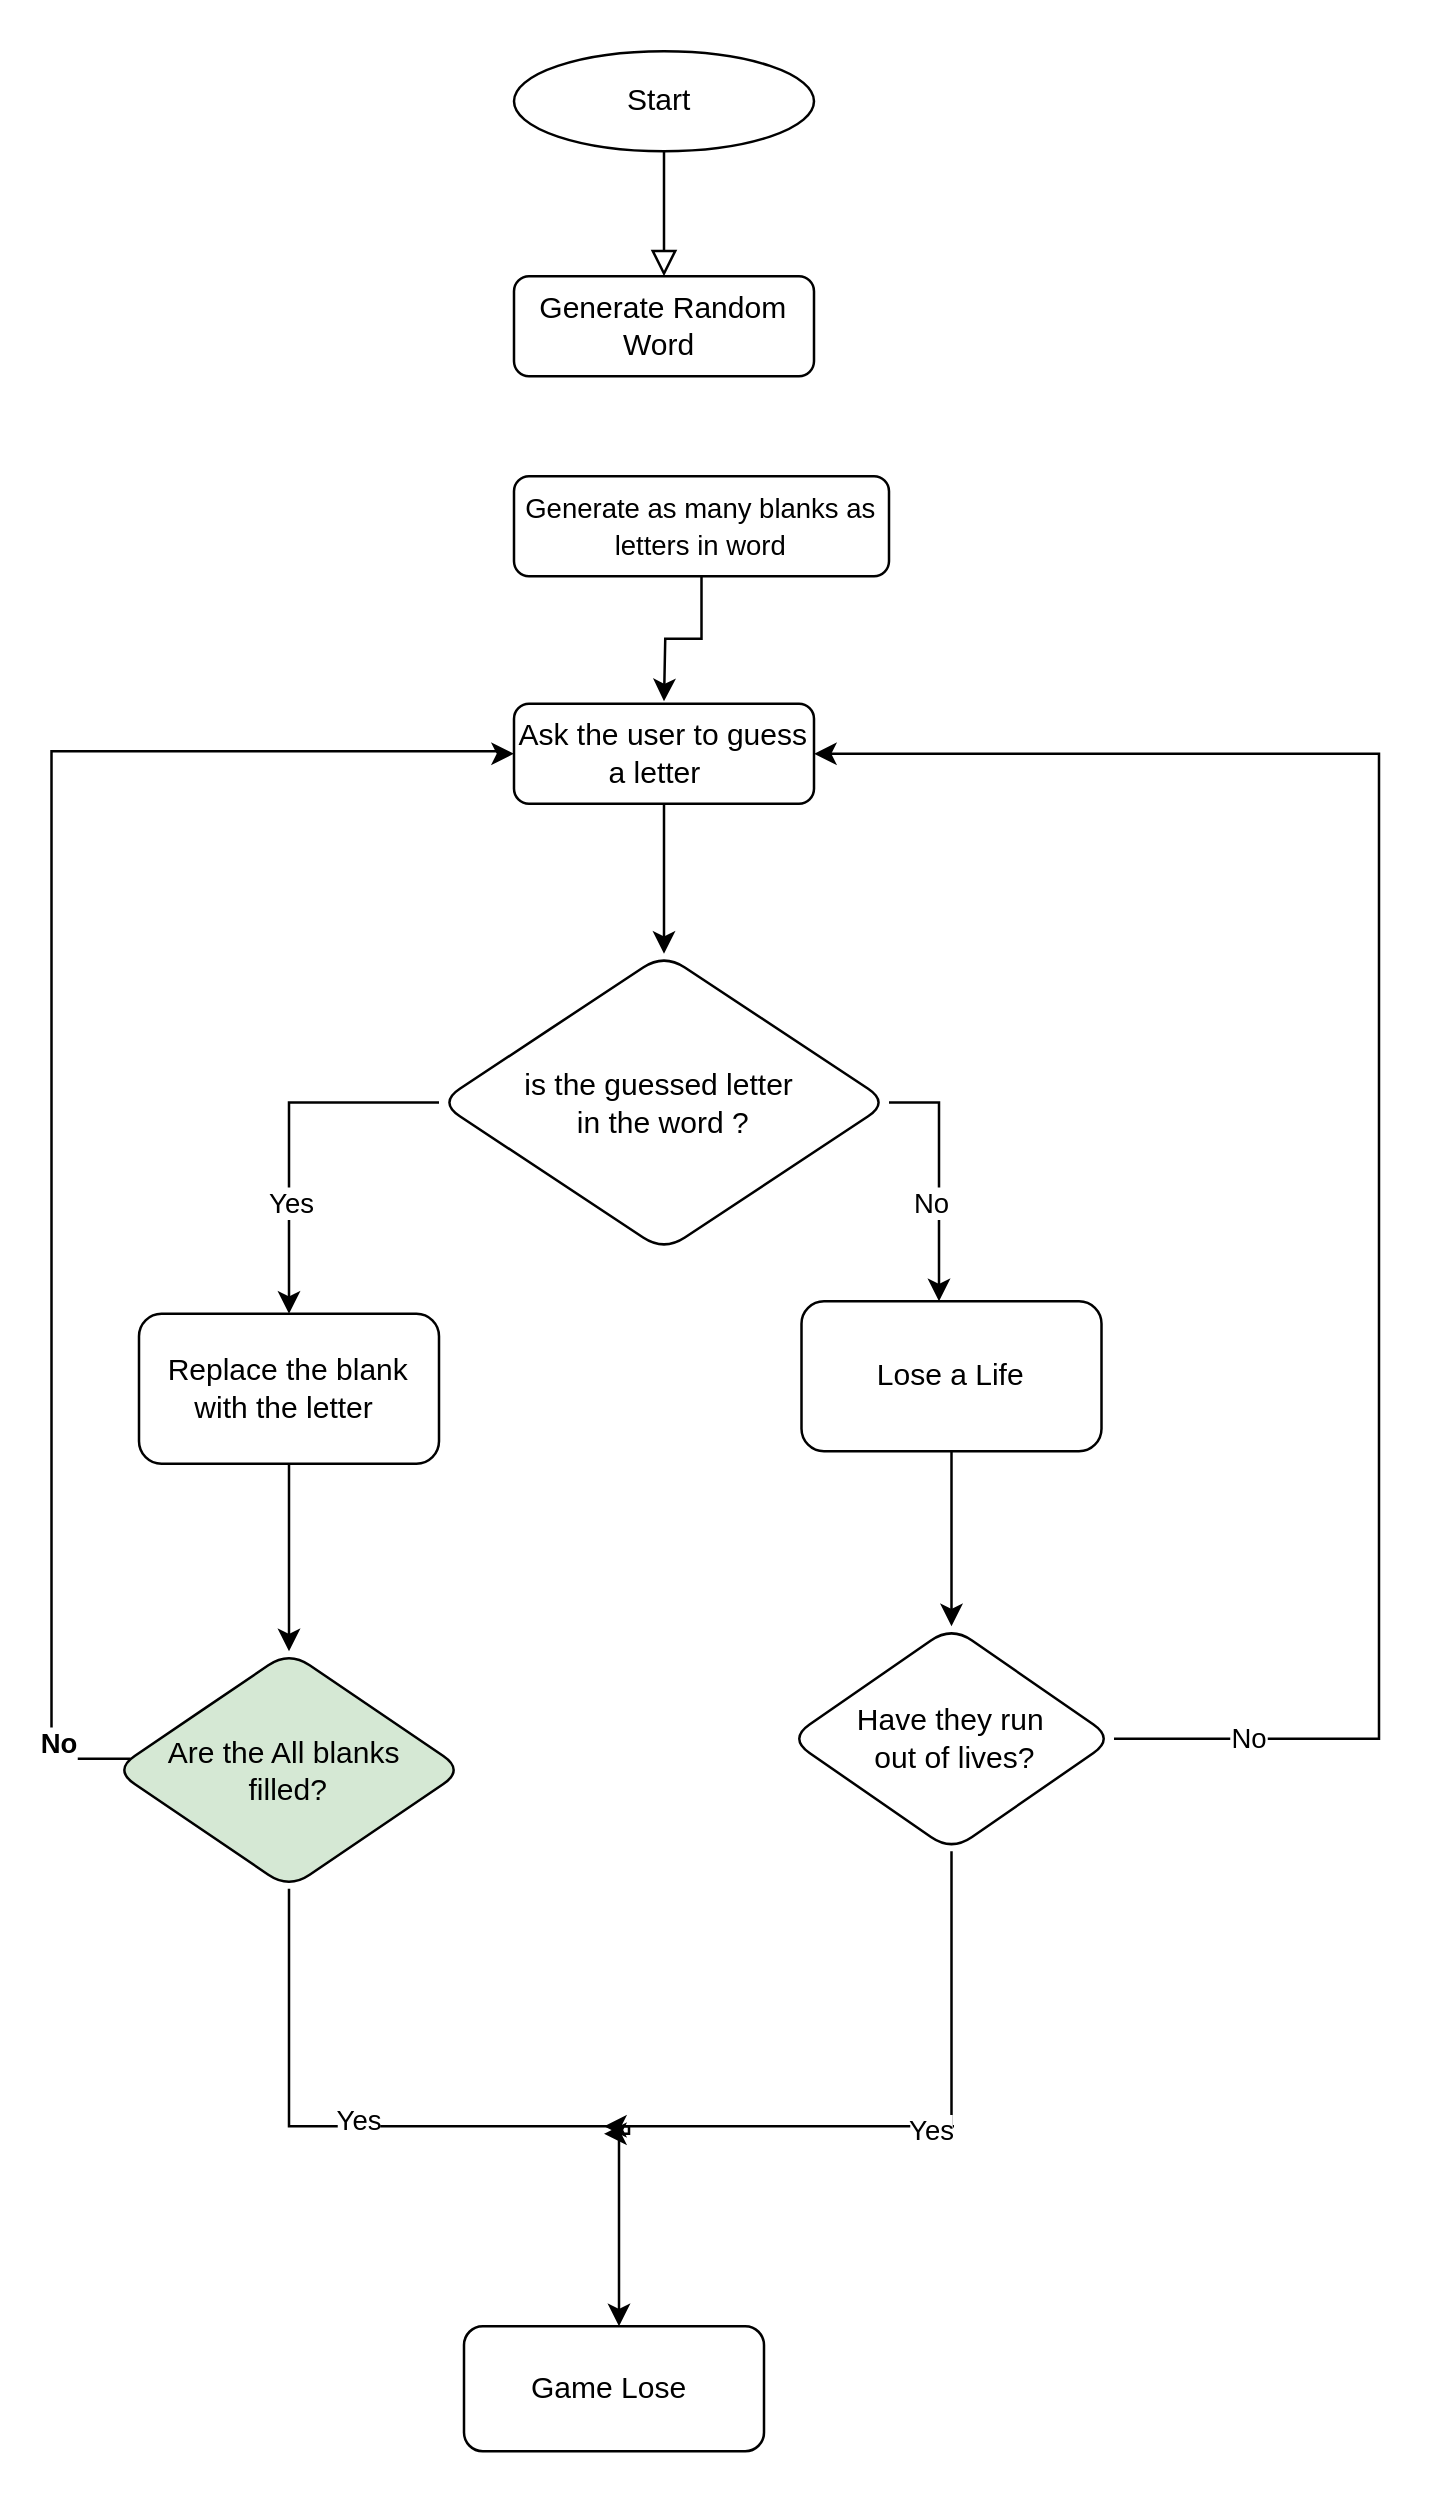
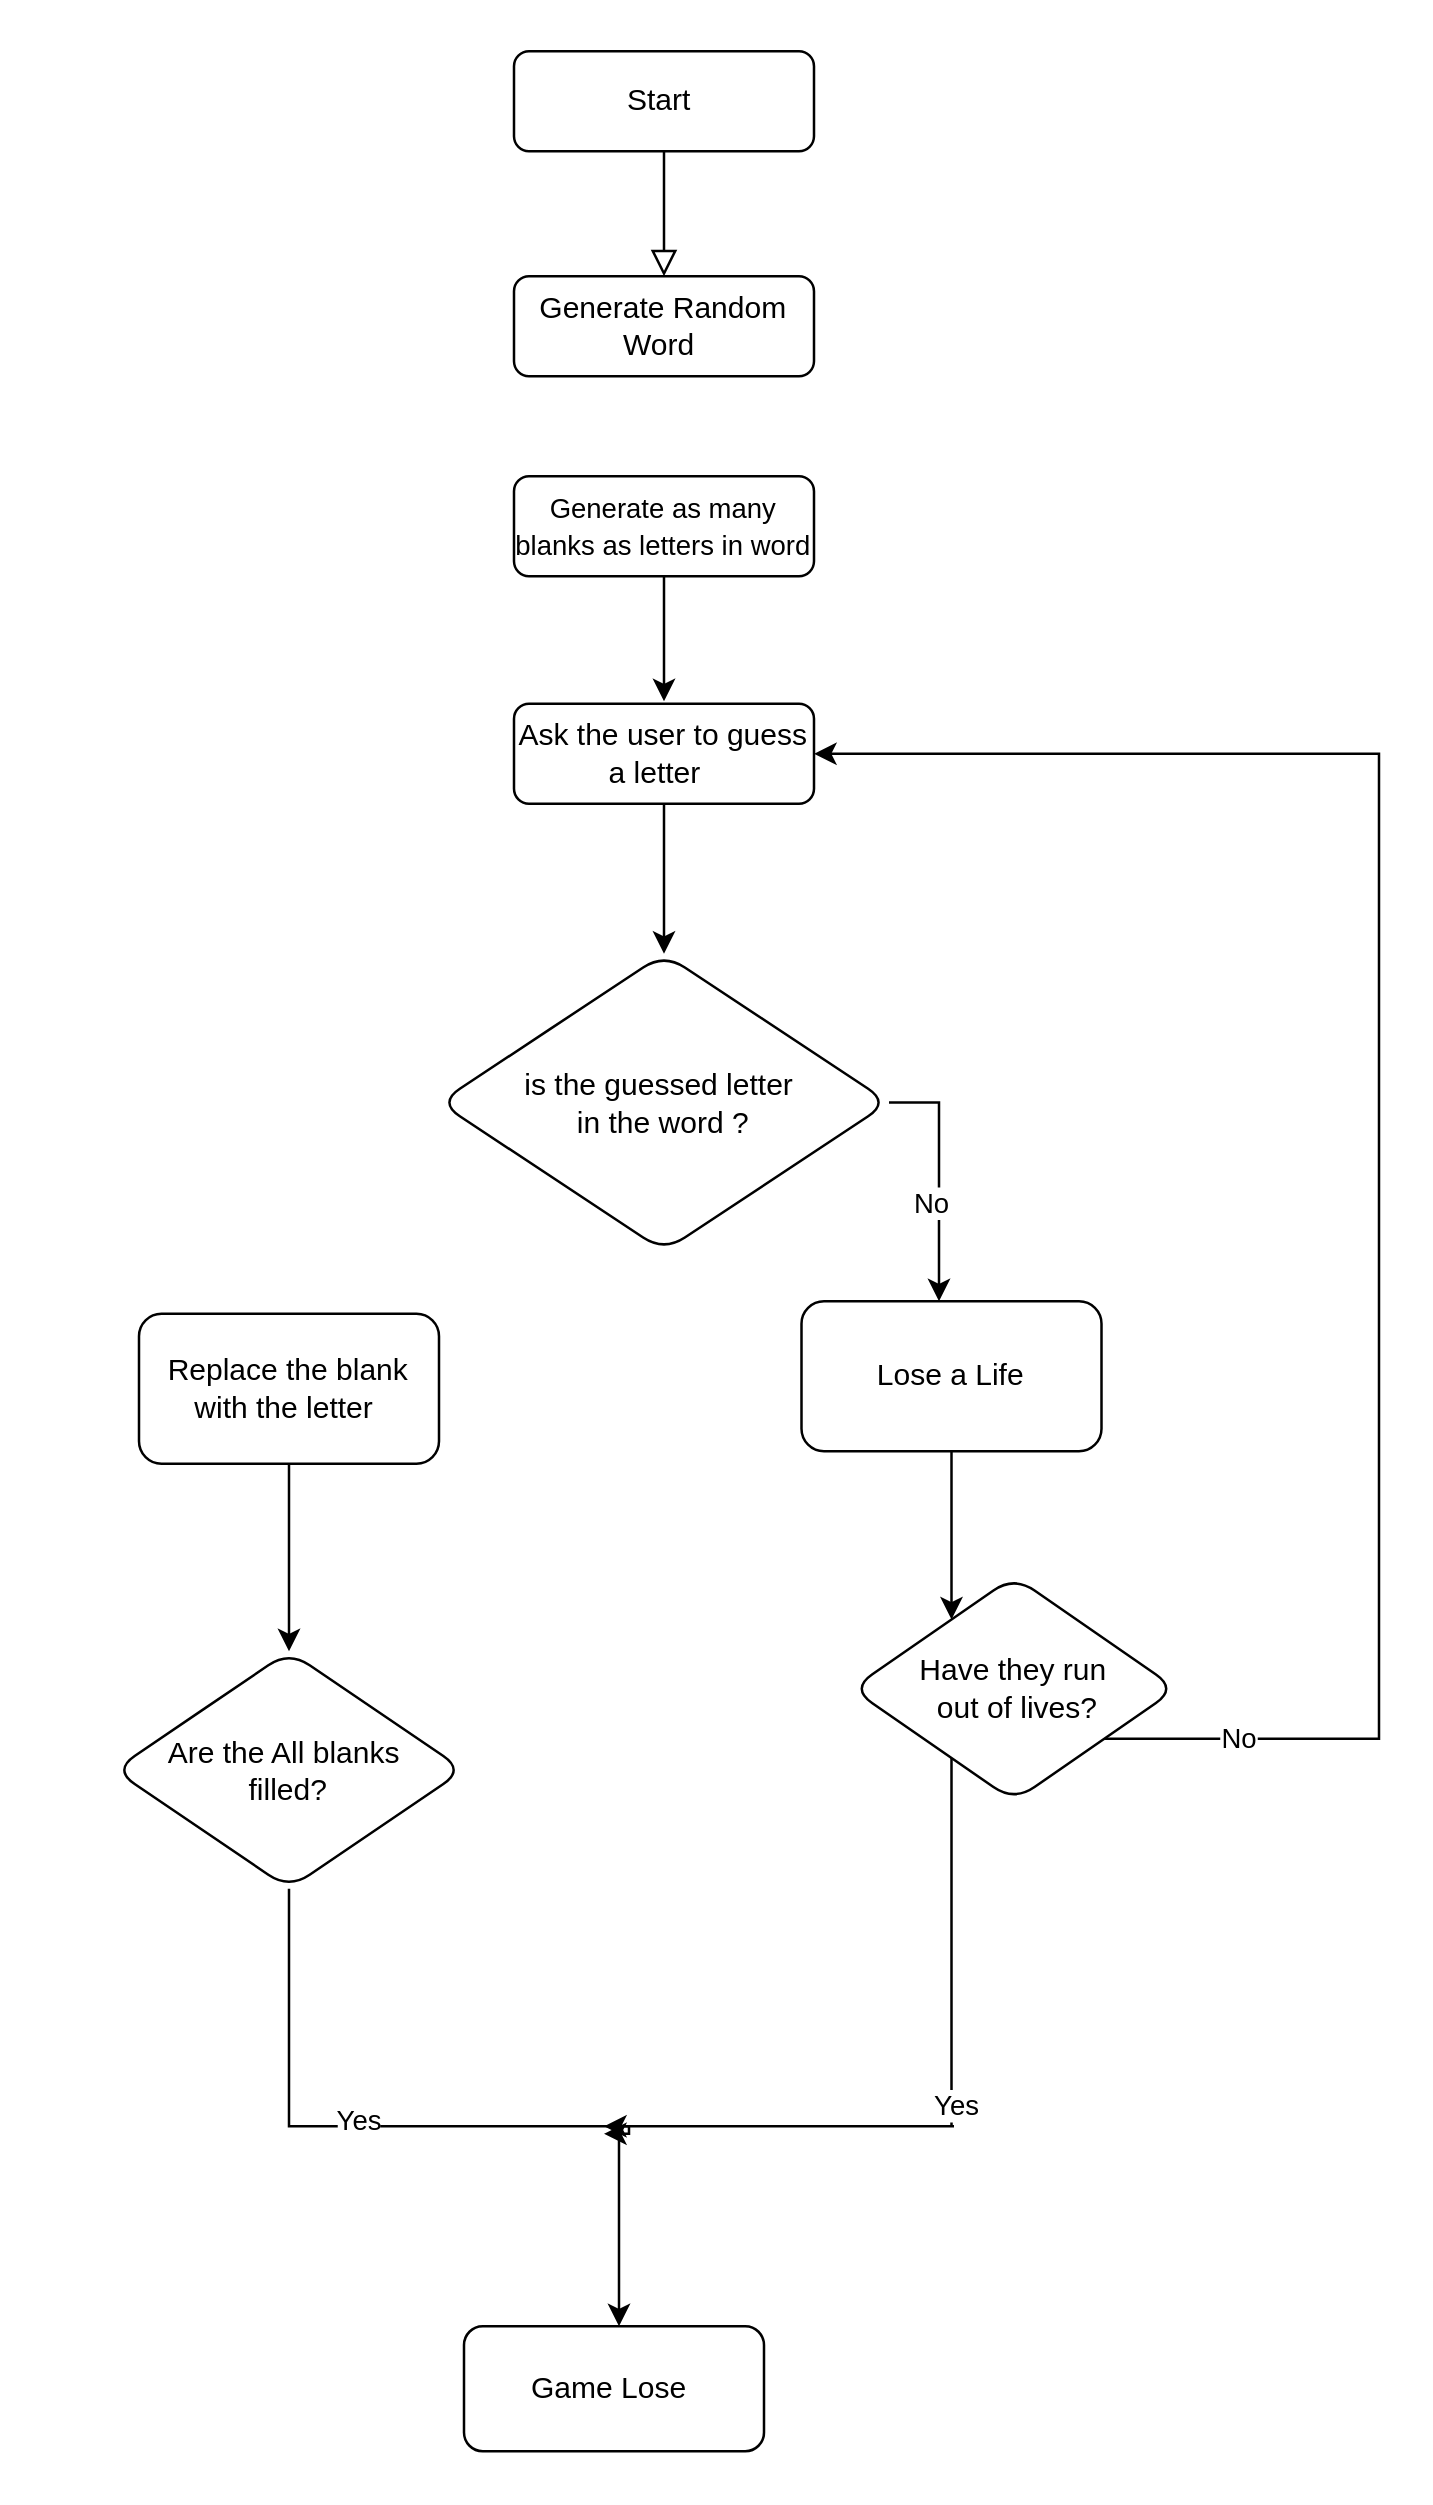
(664, 101) -> (664, 101)
(701, 526) -> (664, 526)
(51, 1010) -> none
(322, 1103) -> none
(951, 1739) -> (1014, 1689)
(289, 1770) -> (289, 1770)
